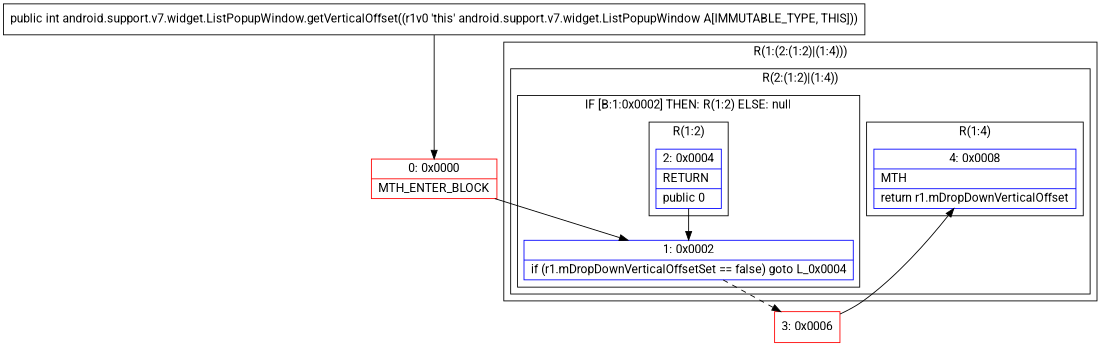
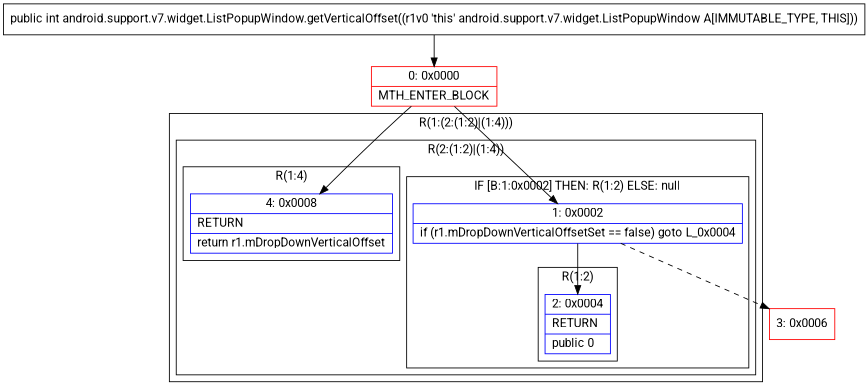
(894, 178) -> (221, 223)
(689, 221) -> (578, 261)
(899, 270) -> (368, 146)
